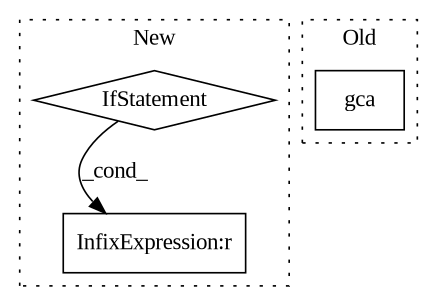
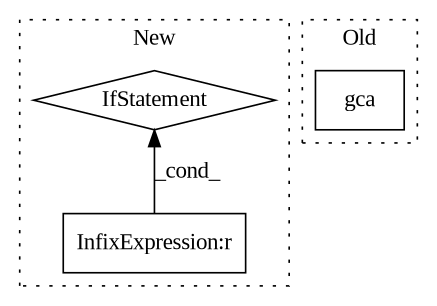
(84, 156) -> (154, 180)
